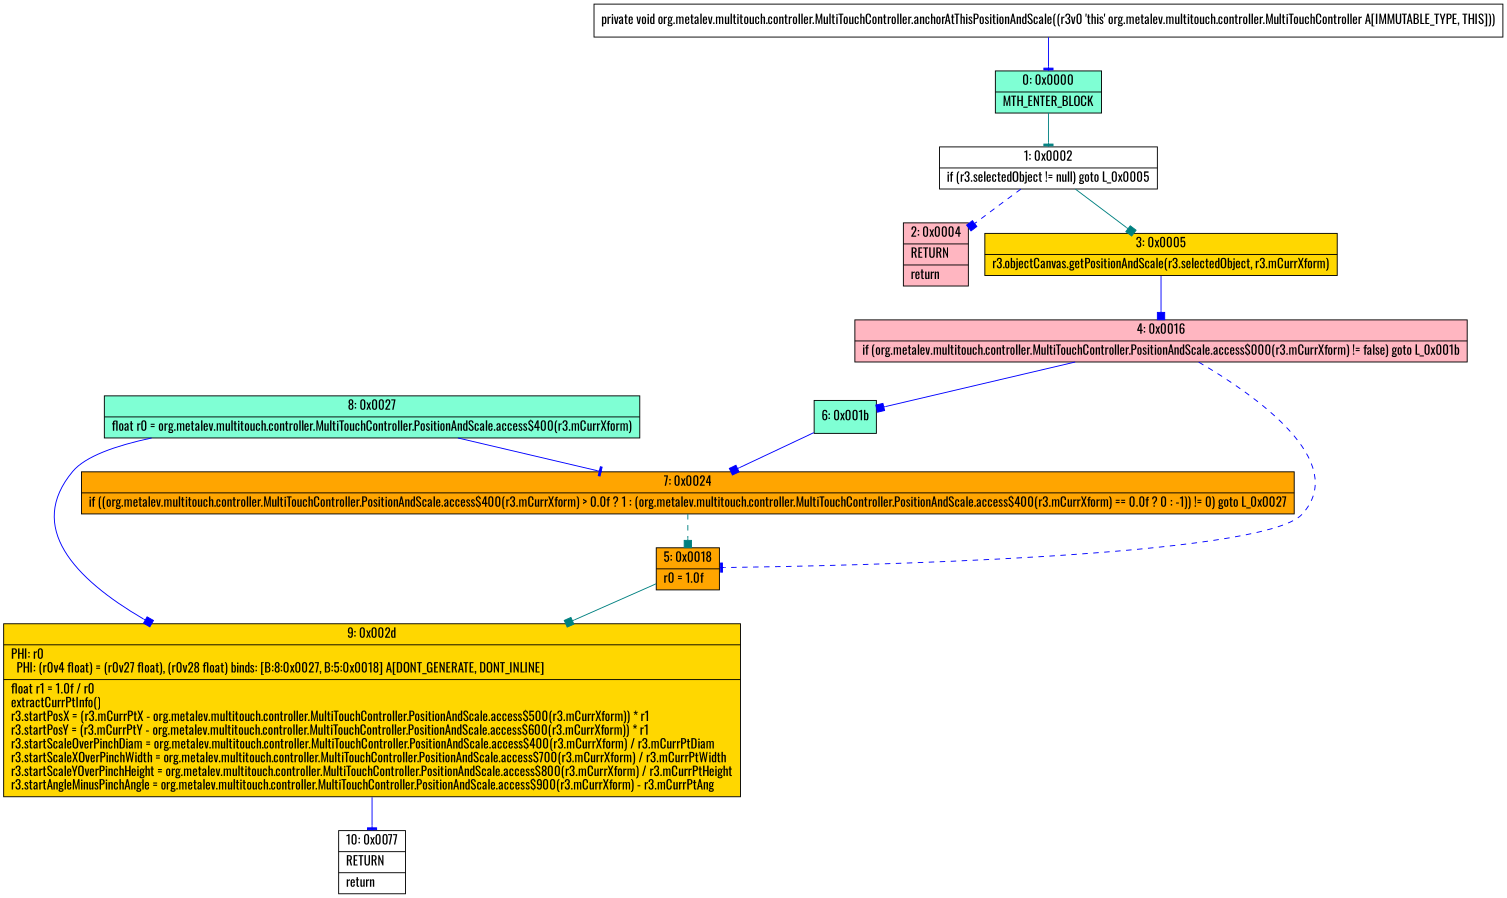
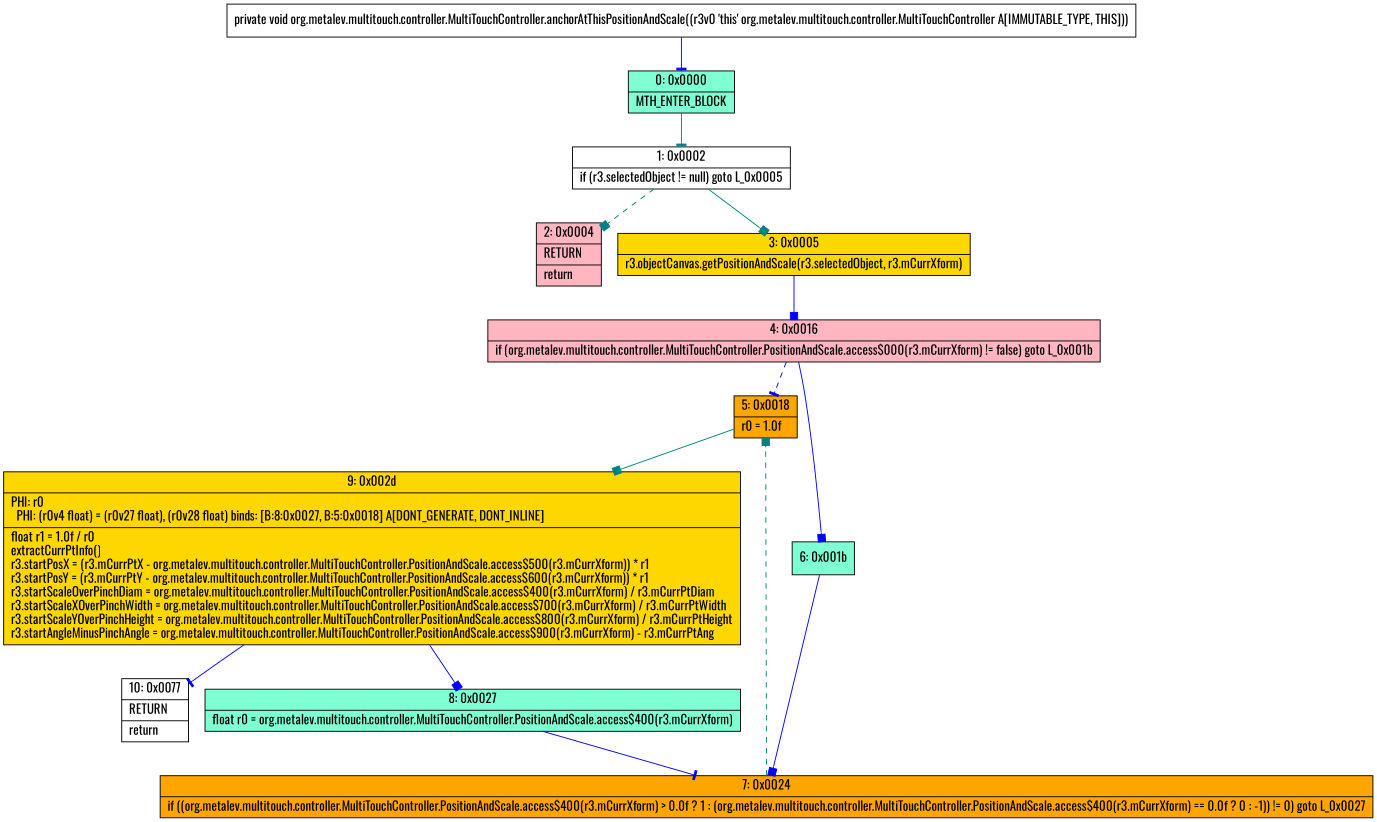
(998, 206) -> (631, 206)
(55, 519) -> (442, 663)
